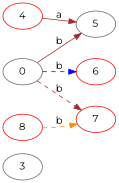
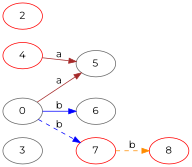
none -> (23, 16)
(59, 41) -> (59, 81)
(56, 72) -> (56, 111)
(96, 72) -> (96, 111)
(56, 93) -> (56, 129)
(56, 127) -> (129, 151)
